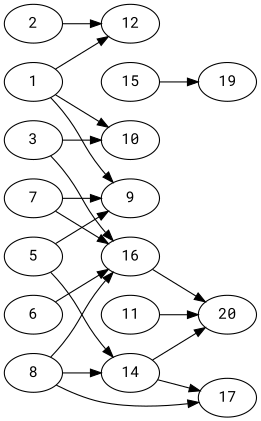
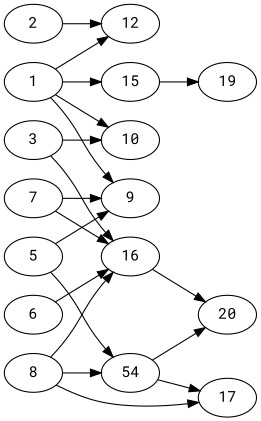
none -> (77, 82)
(130, 315) -> none
(130, 373) -> (130, 373)
